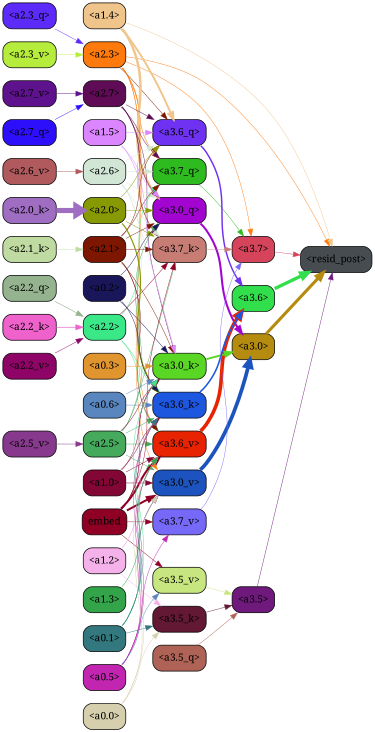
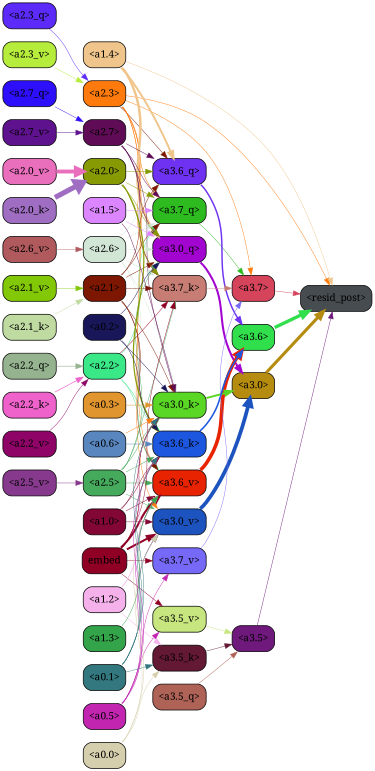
(131, 133) -> (136, 210)
none -> (30, 172)
none -> (133, 187)
(148, 245) -> (151, 303)
none -> (30, 288)
(133, 390) -> (133, 429)
(138, 408) -> (138, 447)
(139, 506) -> (139, 544)
(139, 632) -> (139, 671)
